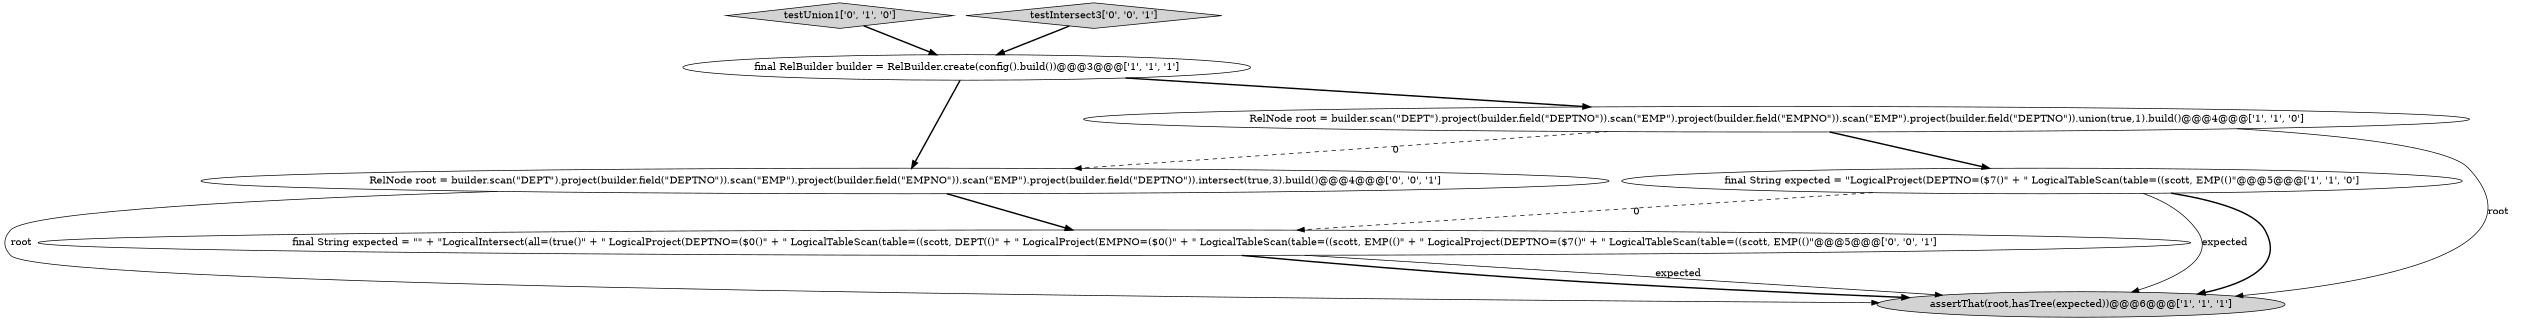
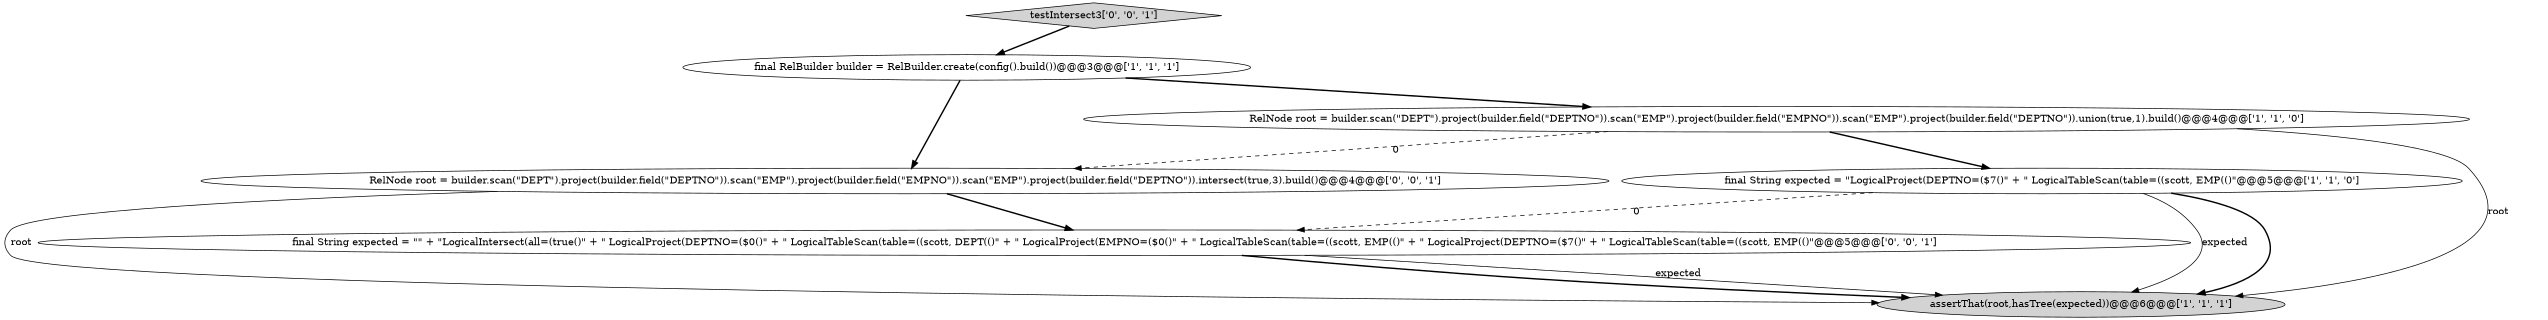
(840, 16) -> none
